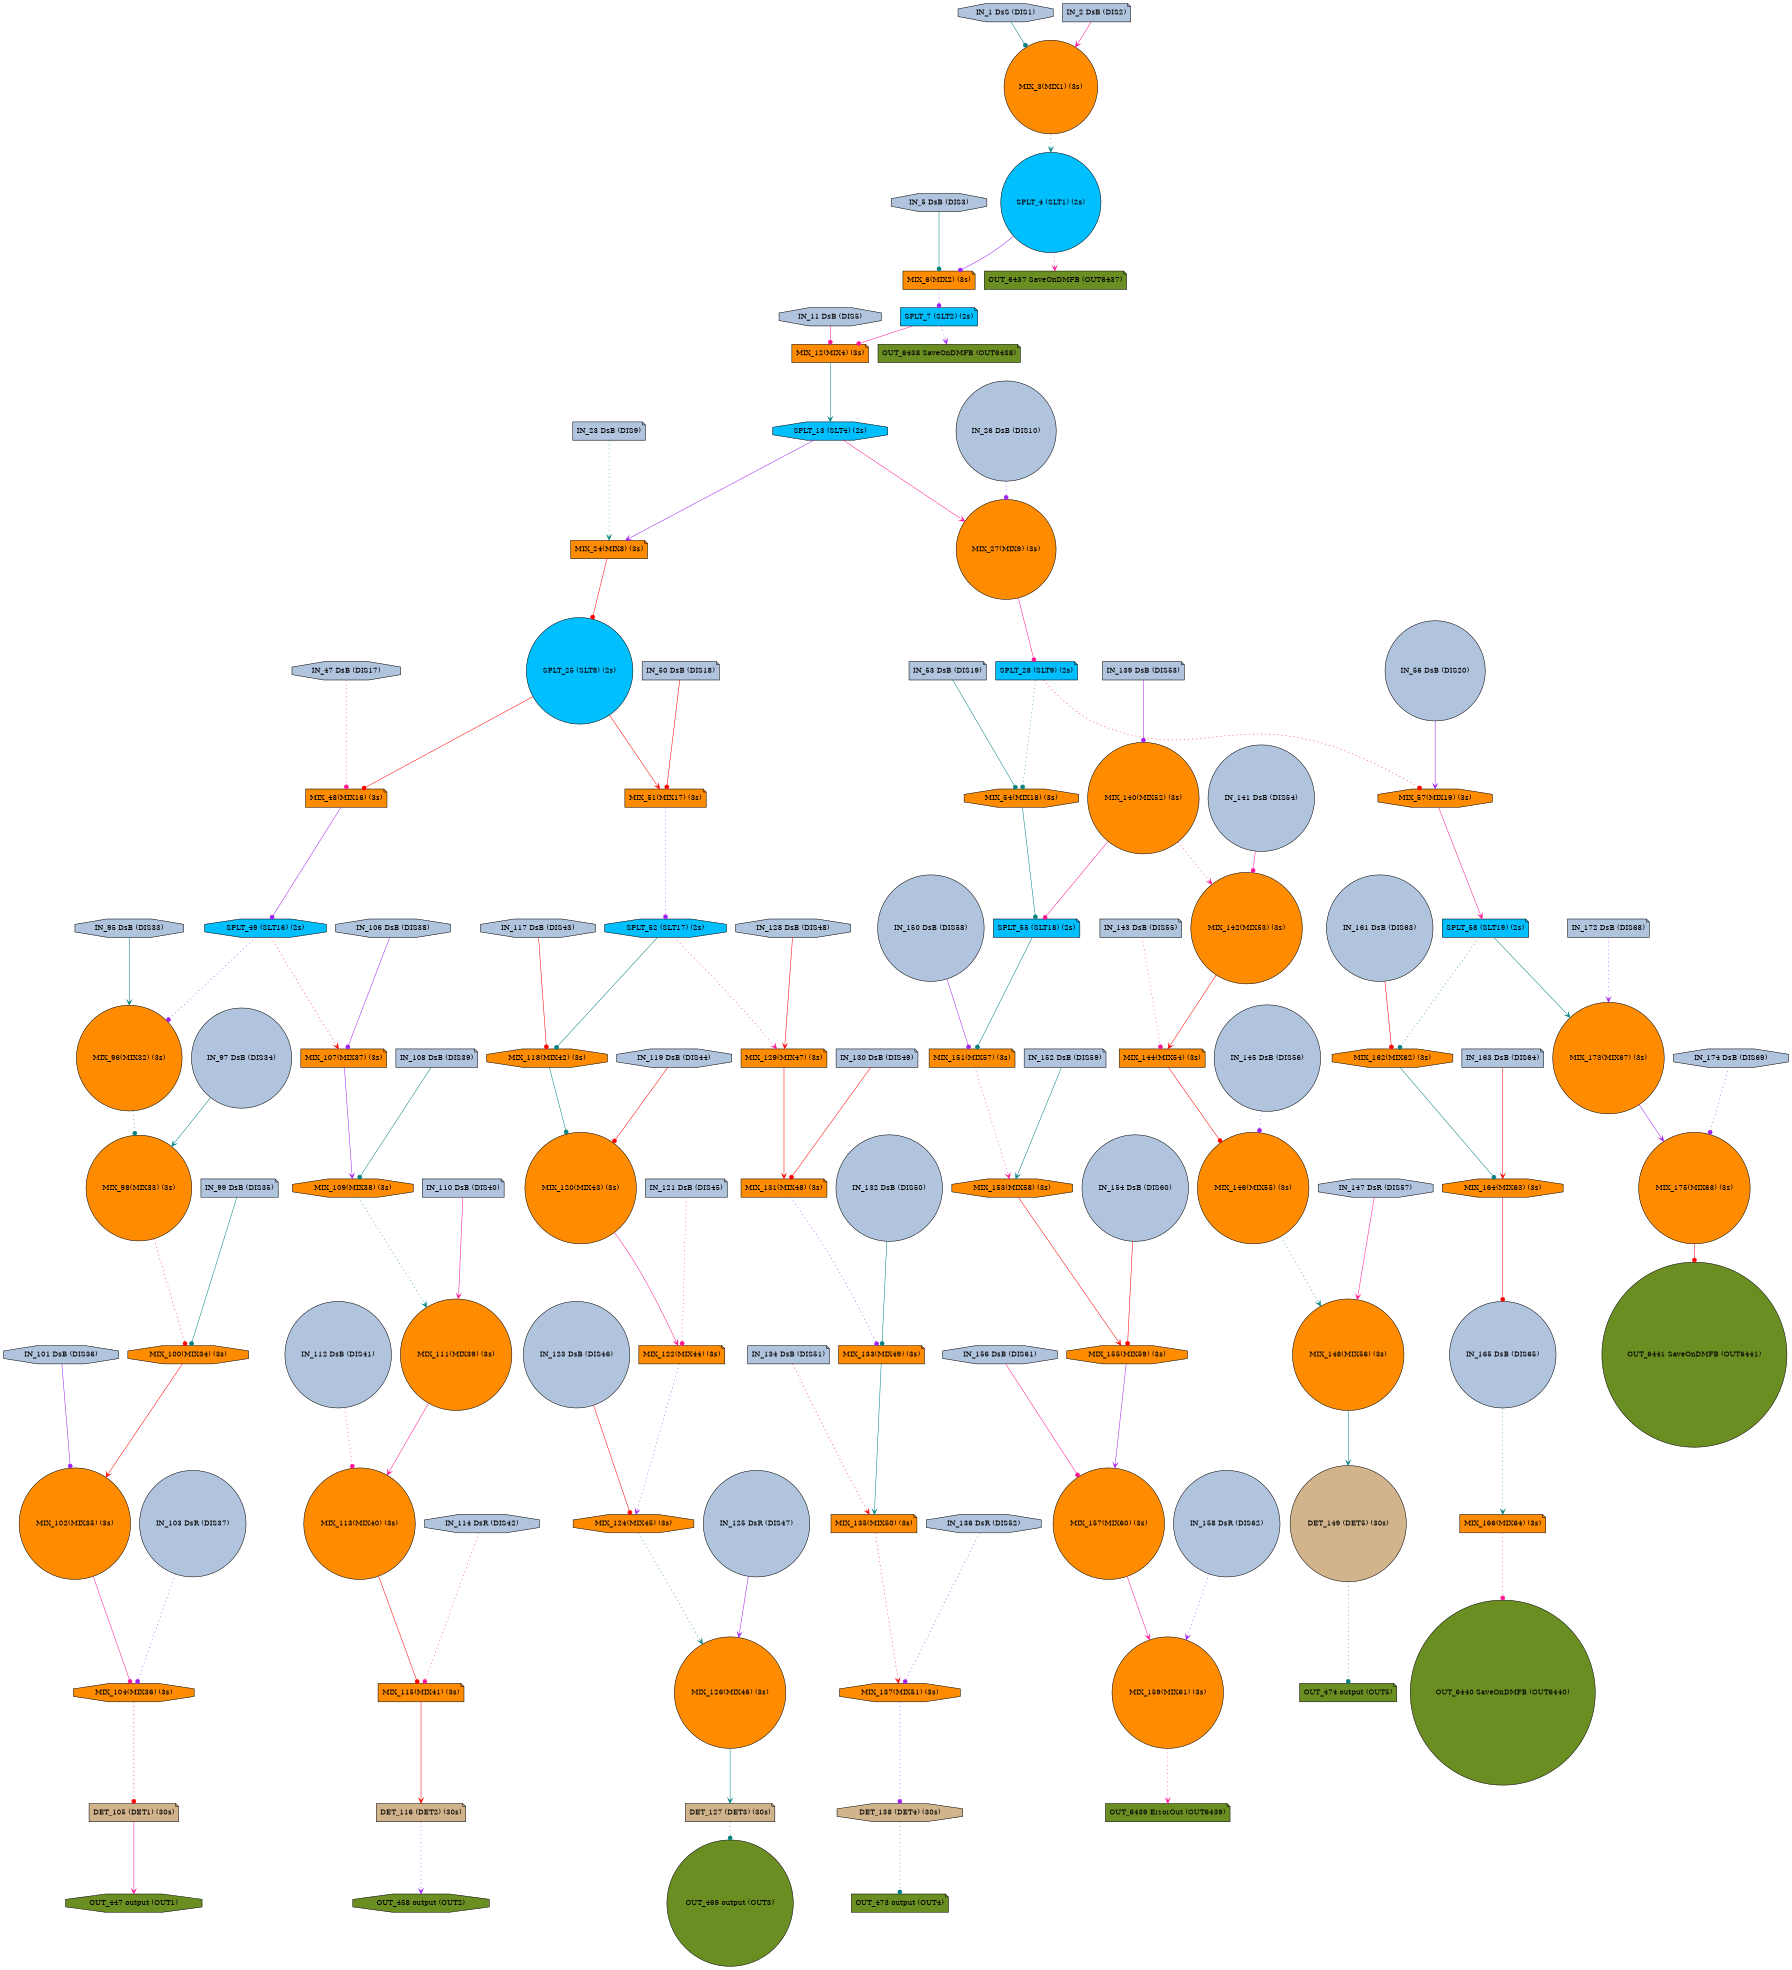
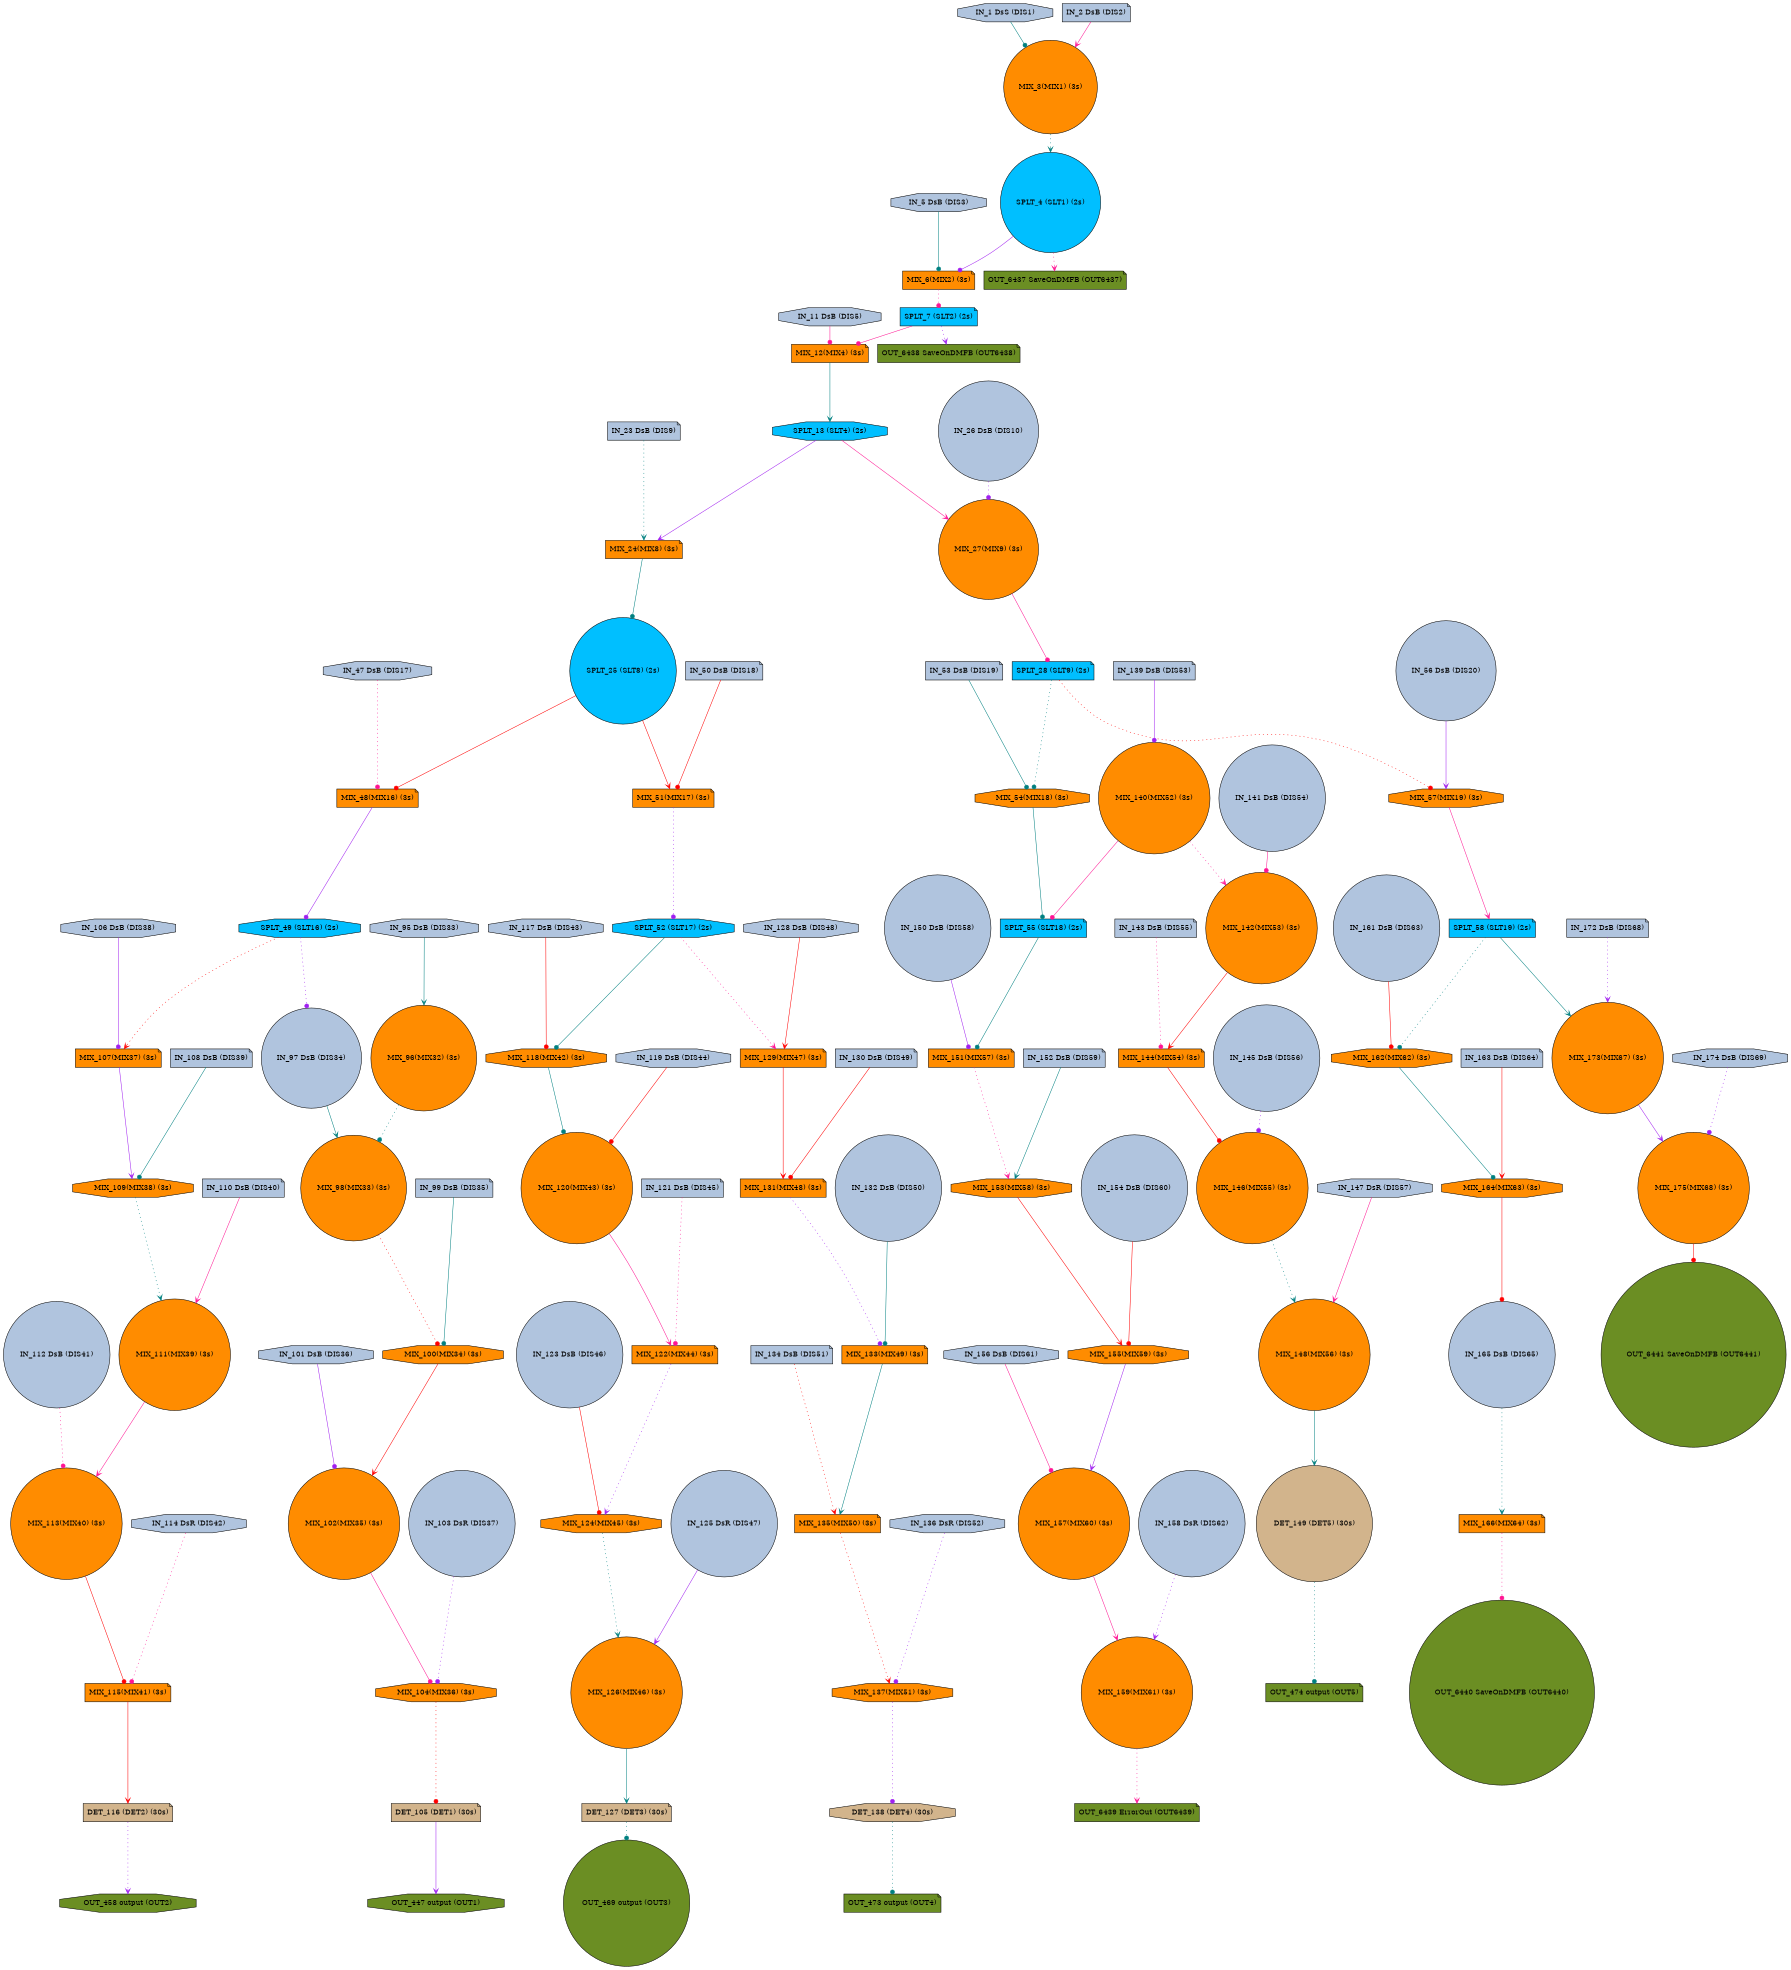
(939, 296) -> (939, 296)
(600, 587) -> (638, 586)
(213, 978) -> (304, 971)
(134, 1855) -> (436, 1855)
